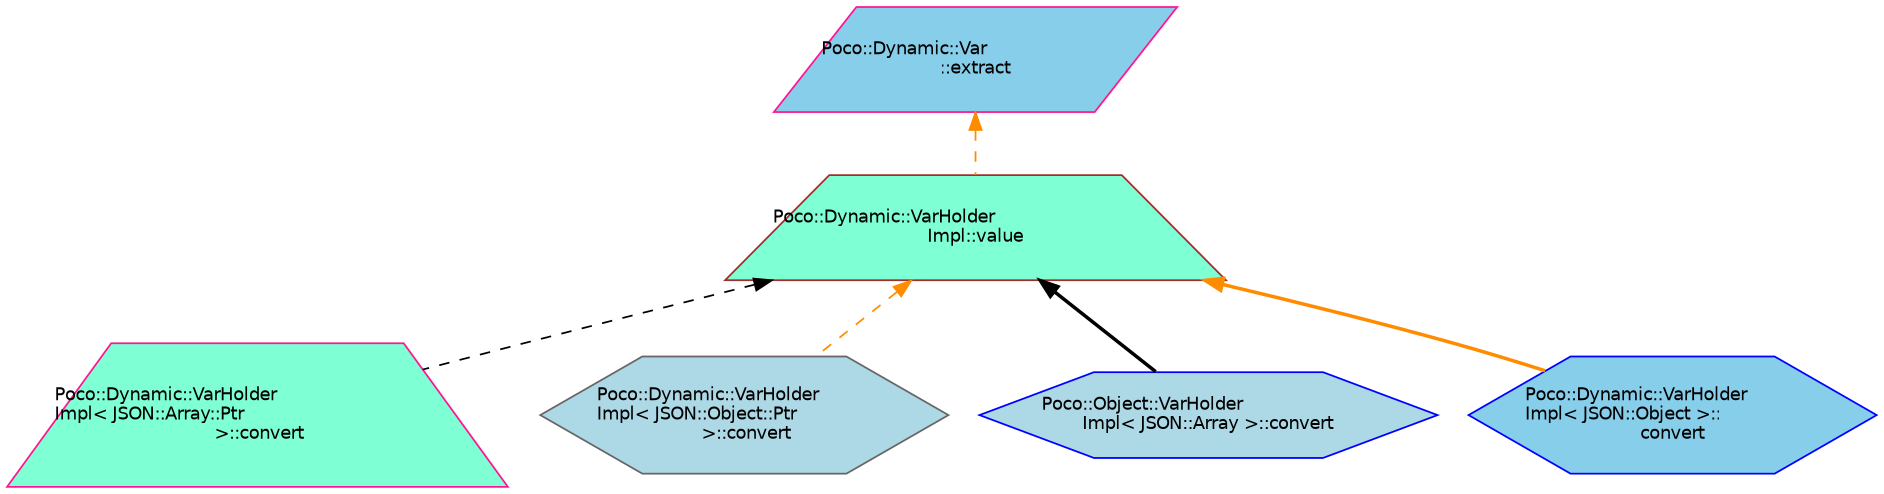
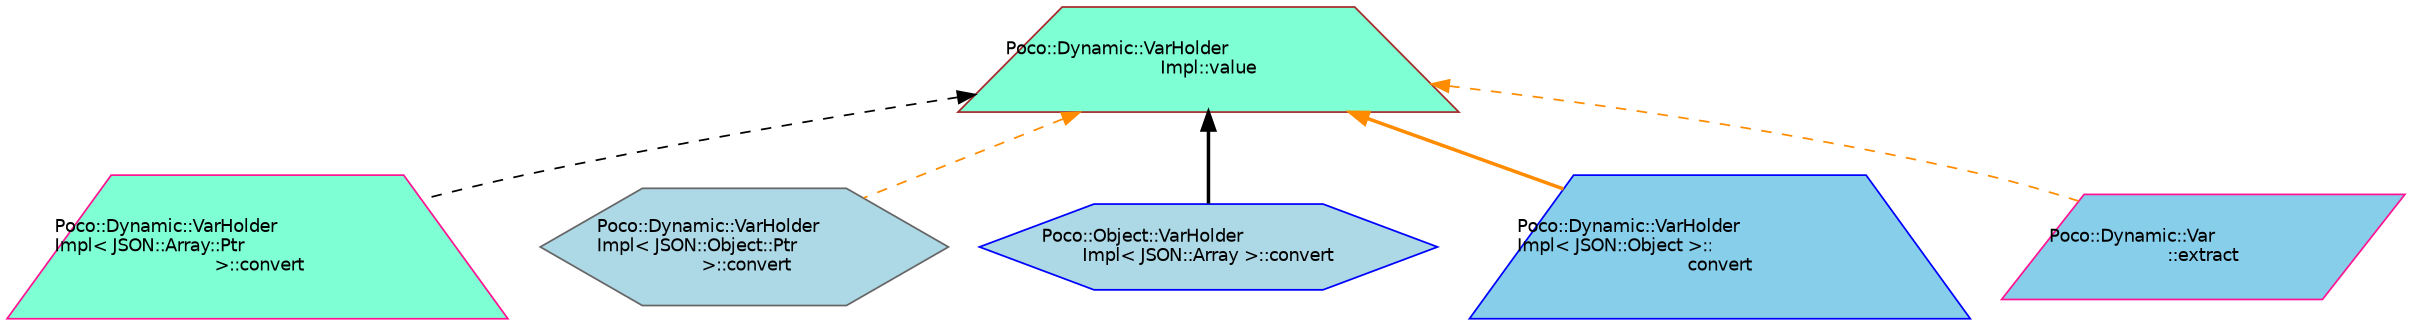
(976, 153) -> (1766, 132)
(1673, 415) -> (1720, 247)
